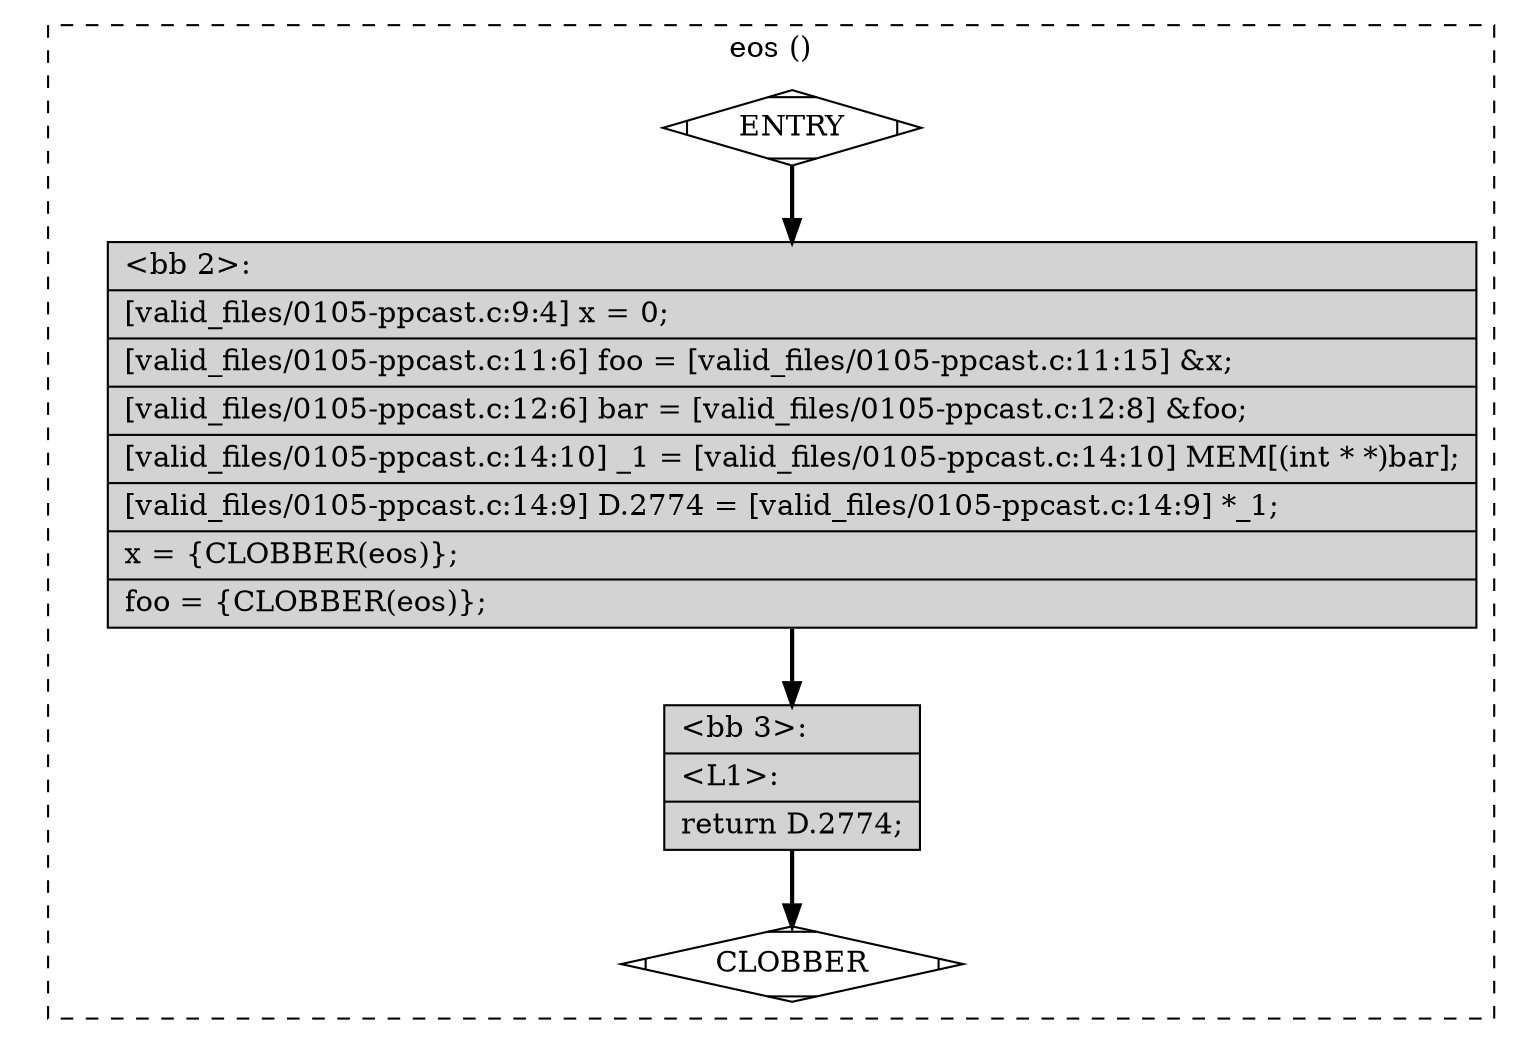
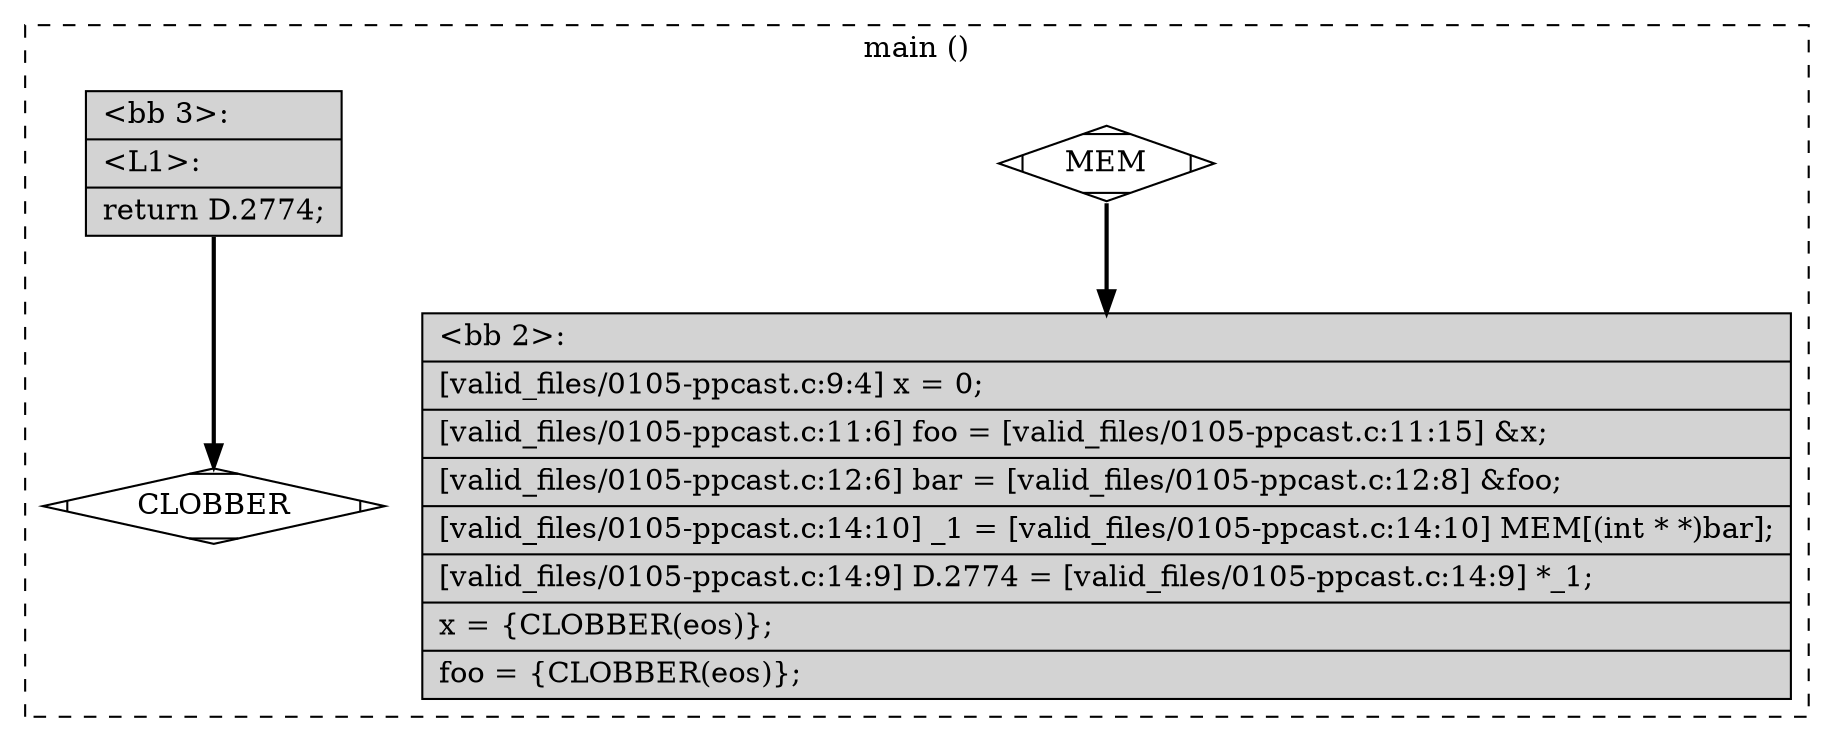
(771, 49) -> (917, 49)
(792, 128) -> (1107, 163)
(792, 656) -> none
